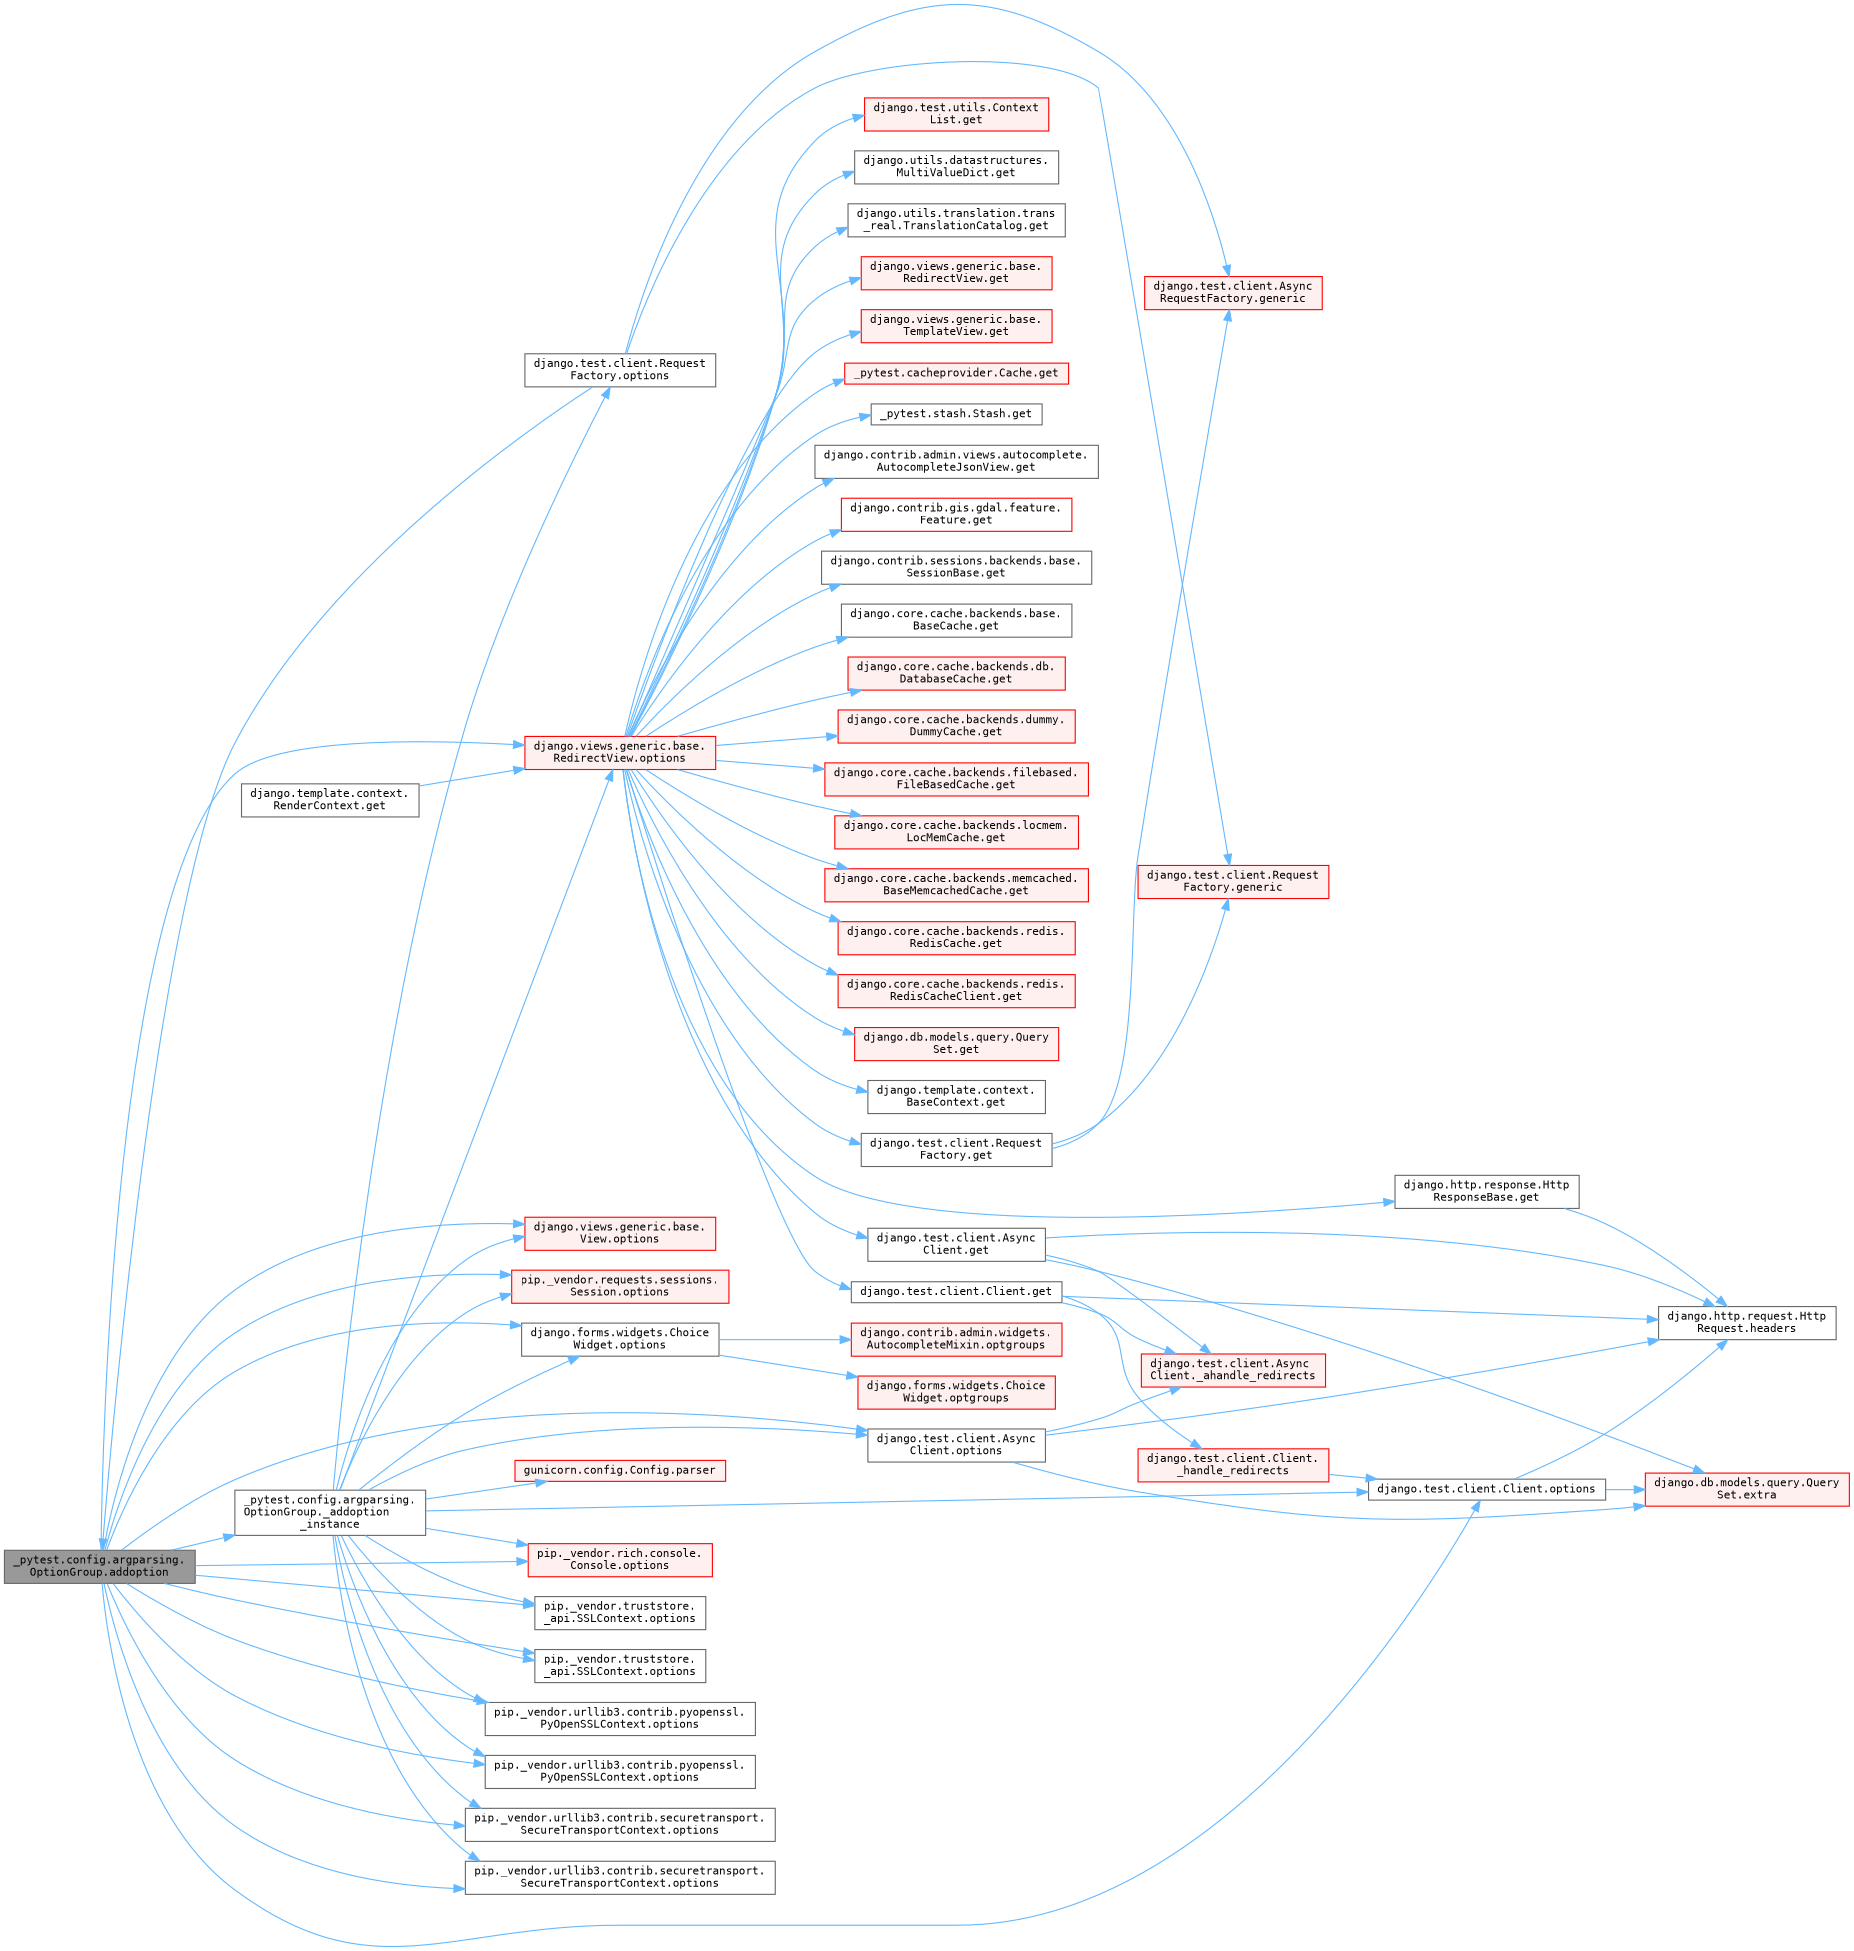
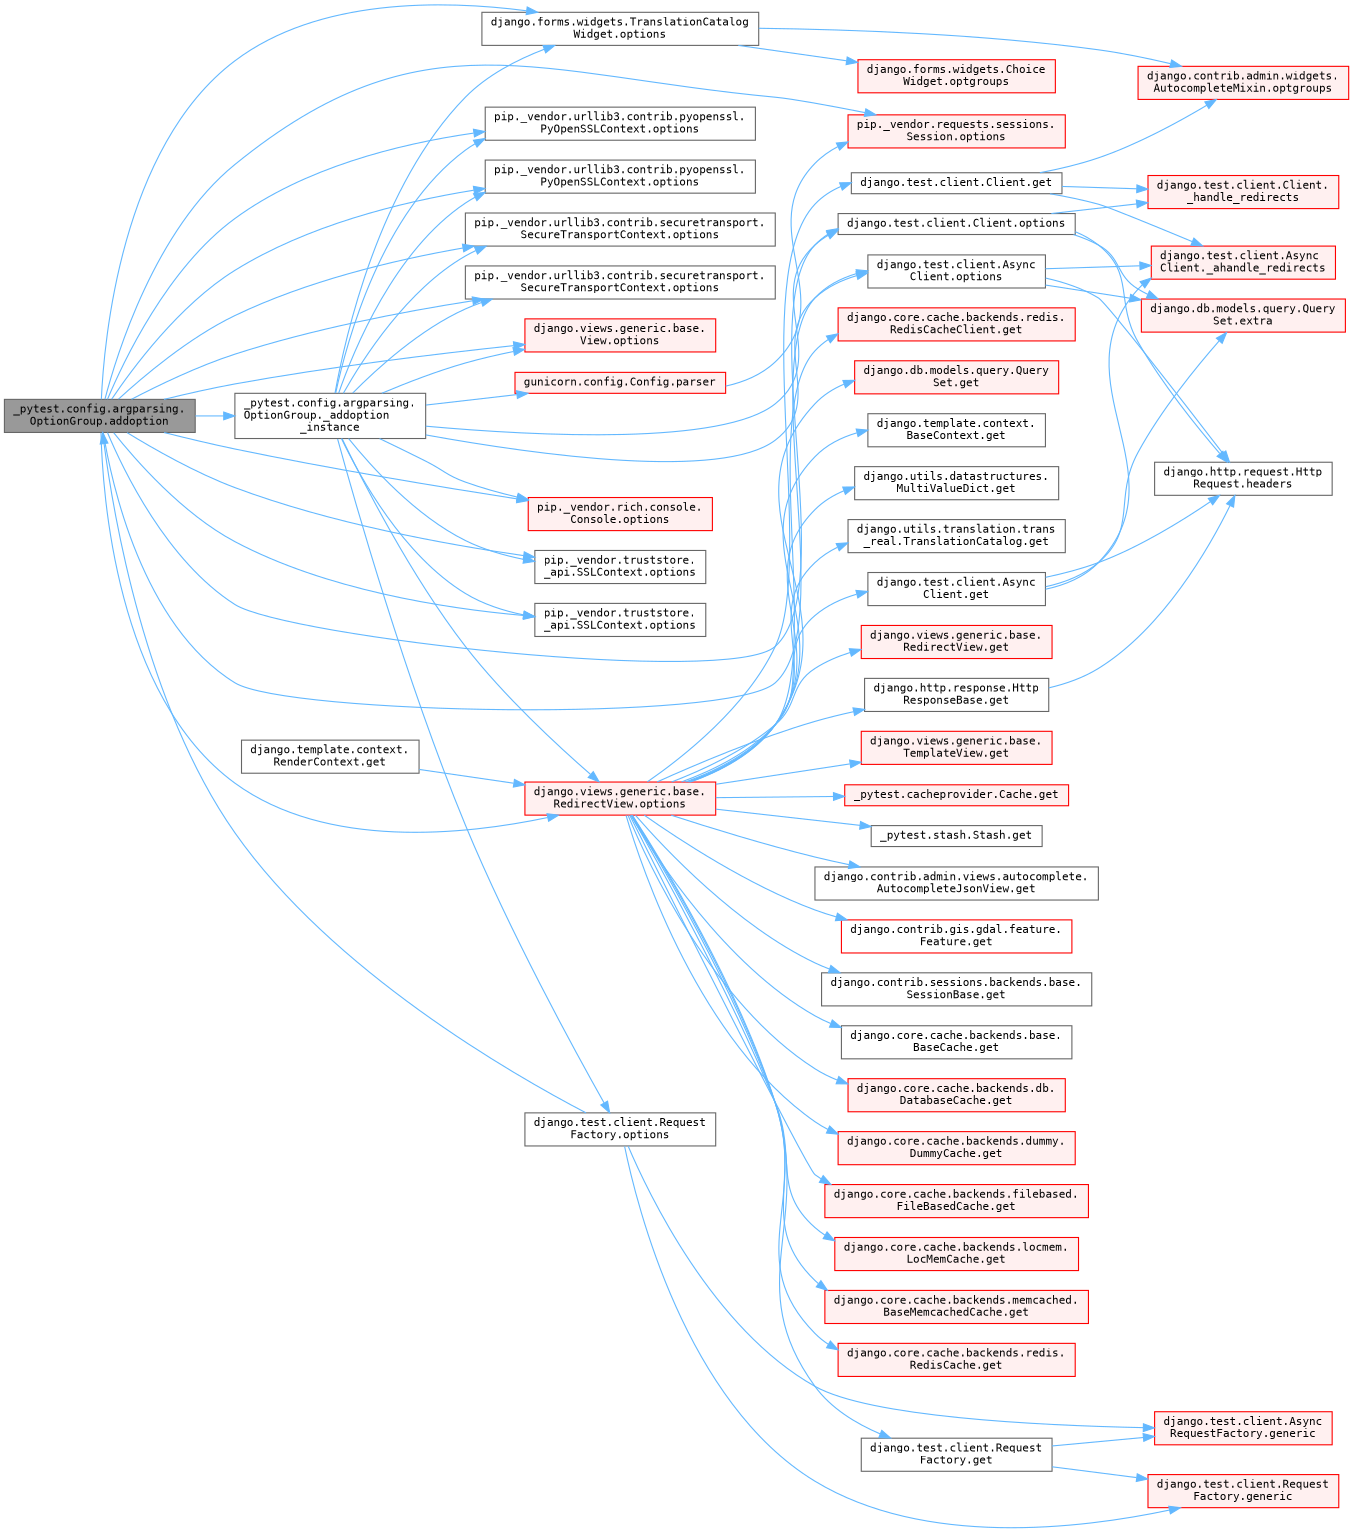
(957, 114) -> none
(1354, 1308) -> (1127, 147)
(620, 1340) -> (620, 29)
(401, 1376) -> (792, 233)
(1347, 1476) -> (1090, 209)
